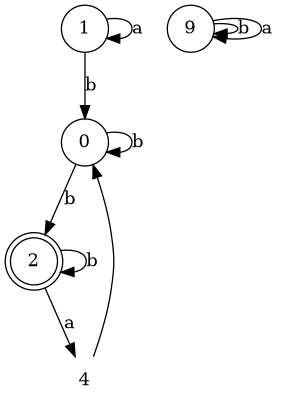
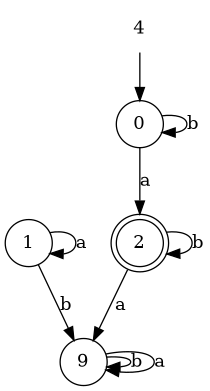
(85, 79) -> (53, 297)
(71, 199) -> (146, 181)
(57, 316) -> (113, 299)
